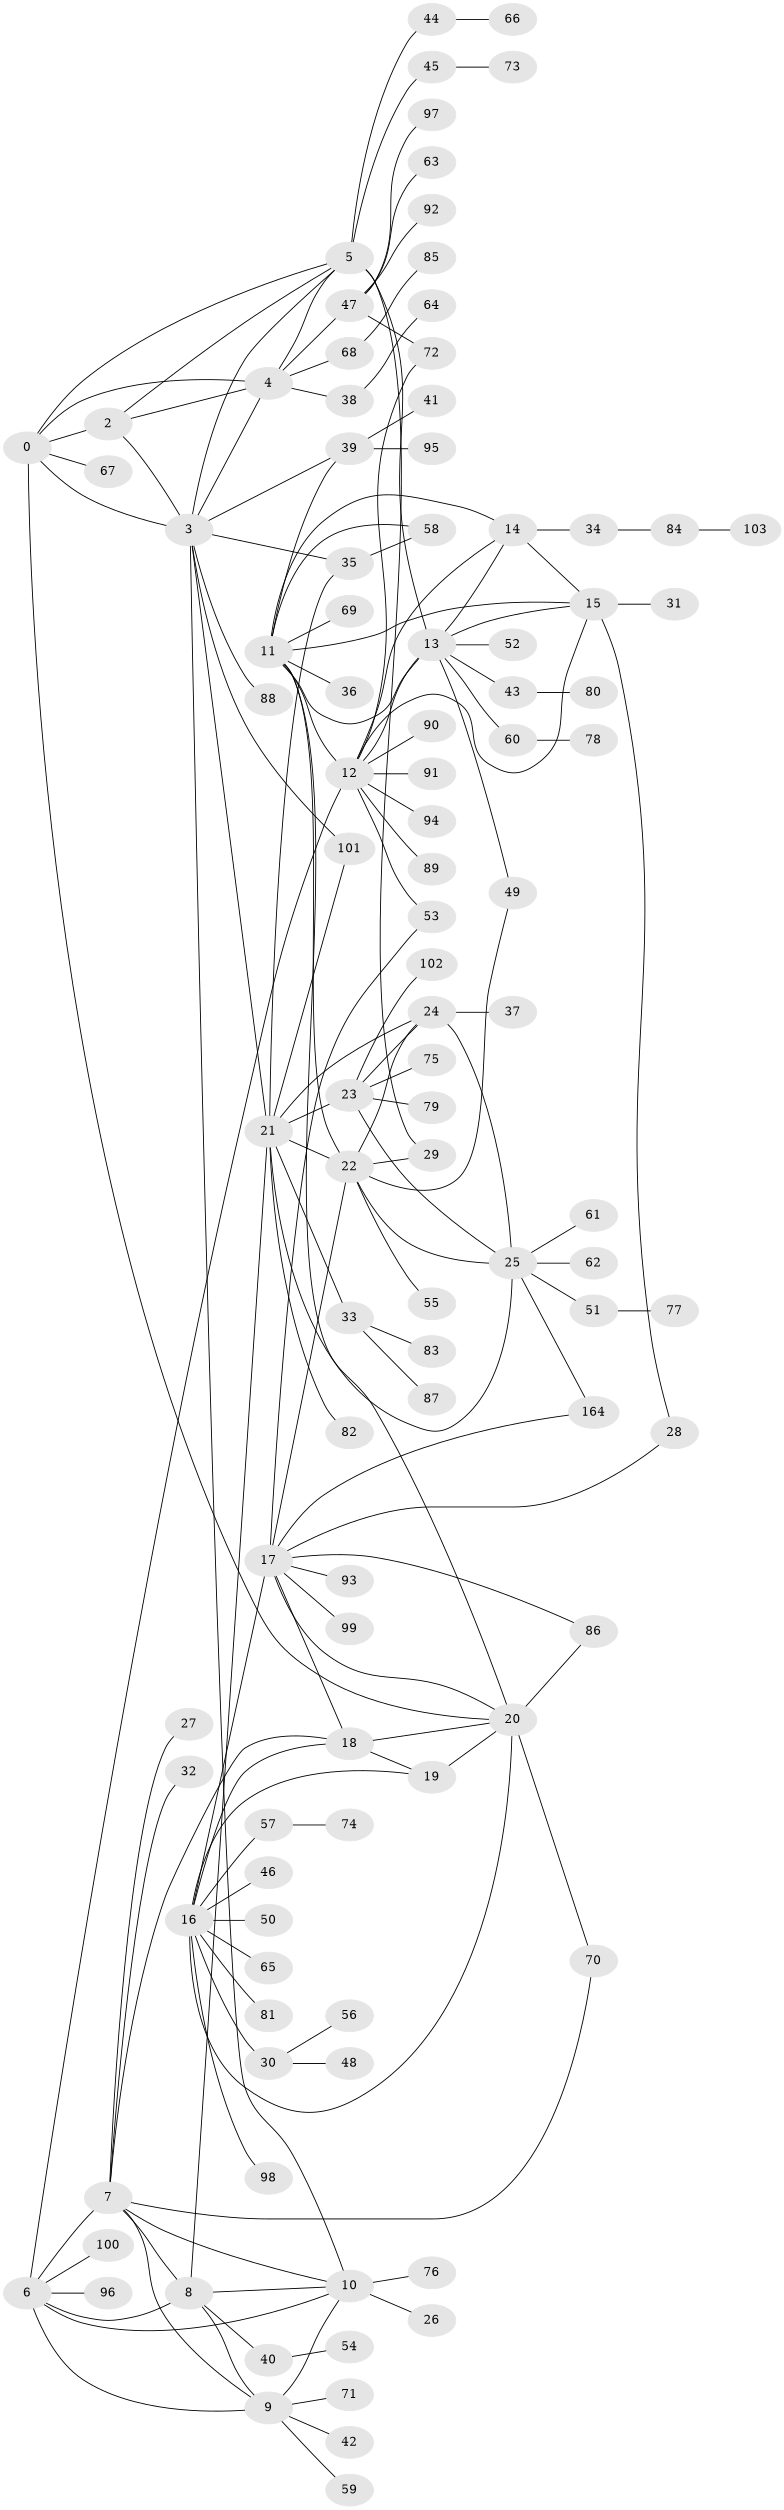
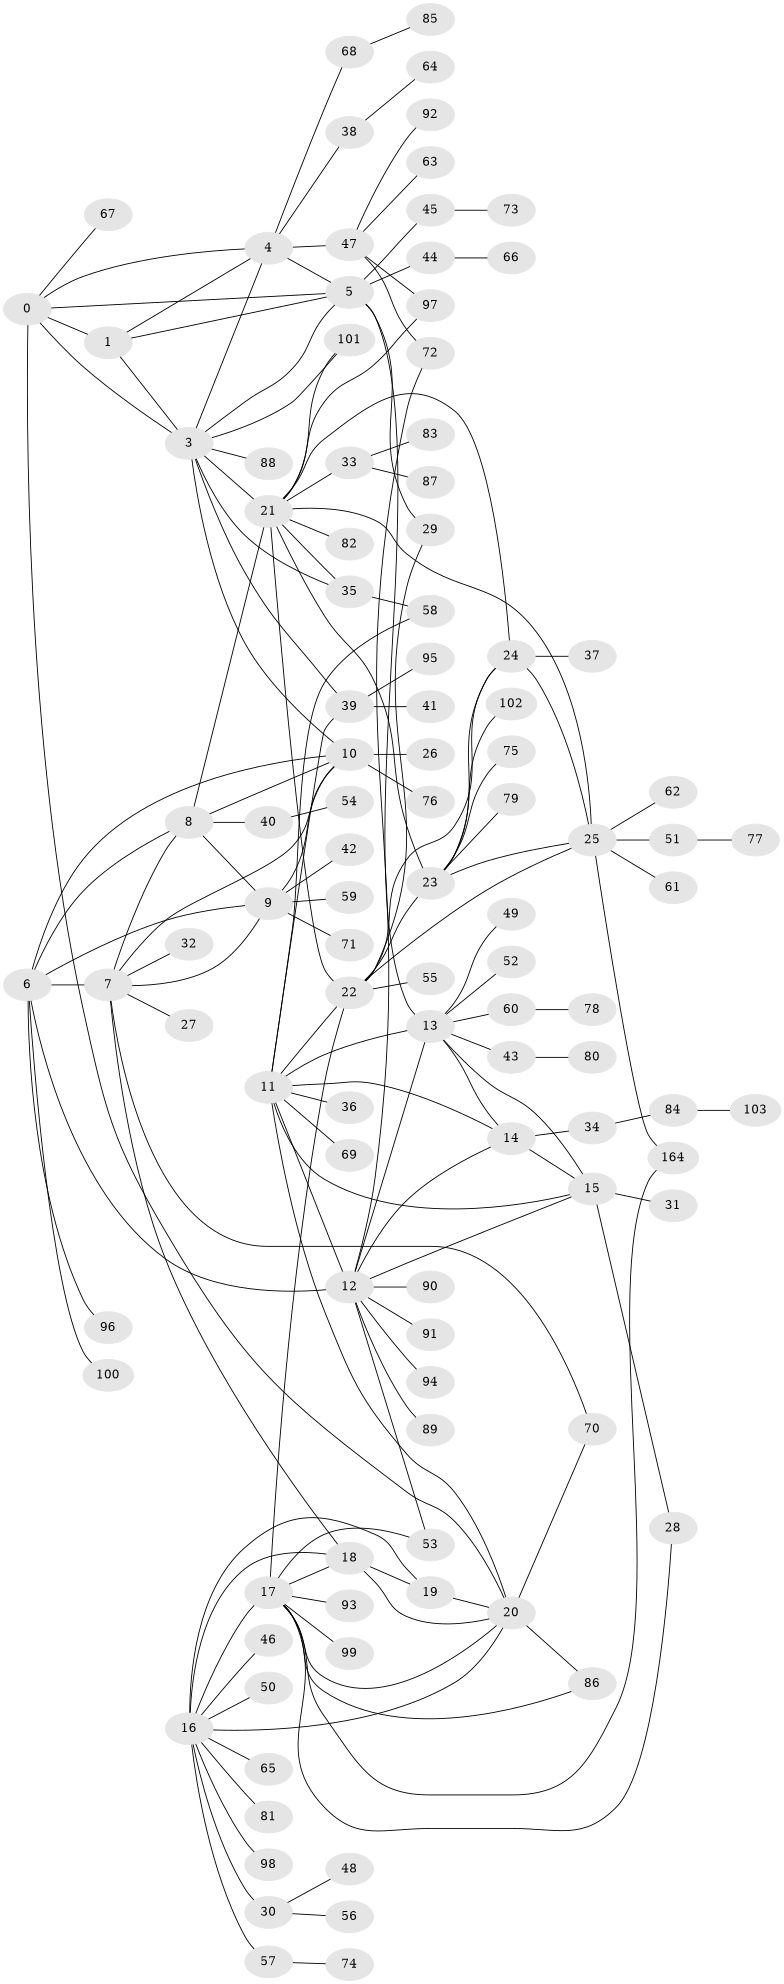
none -> (330, 395)
(108, 424) -> (108, 343)
(480, 1110) -> (396, 930)
